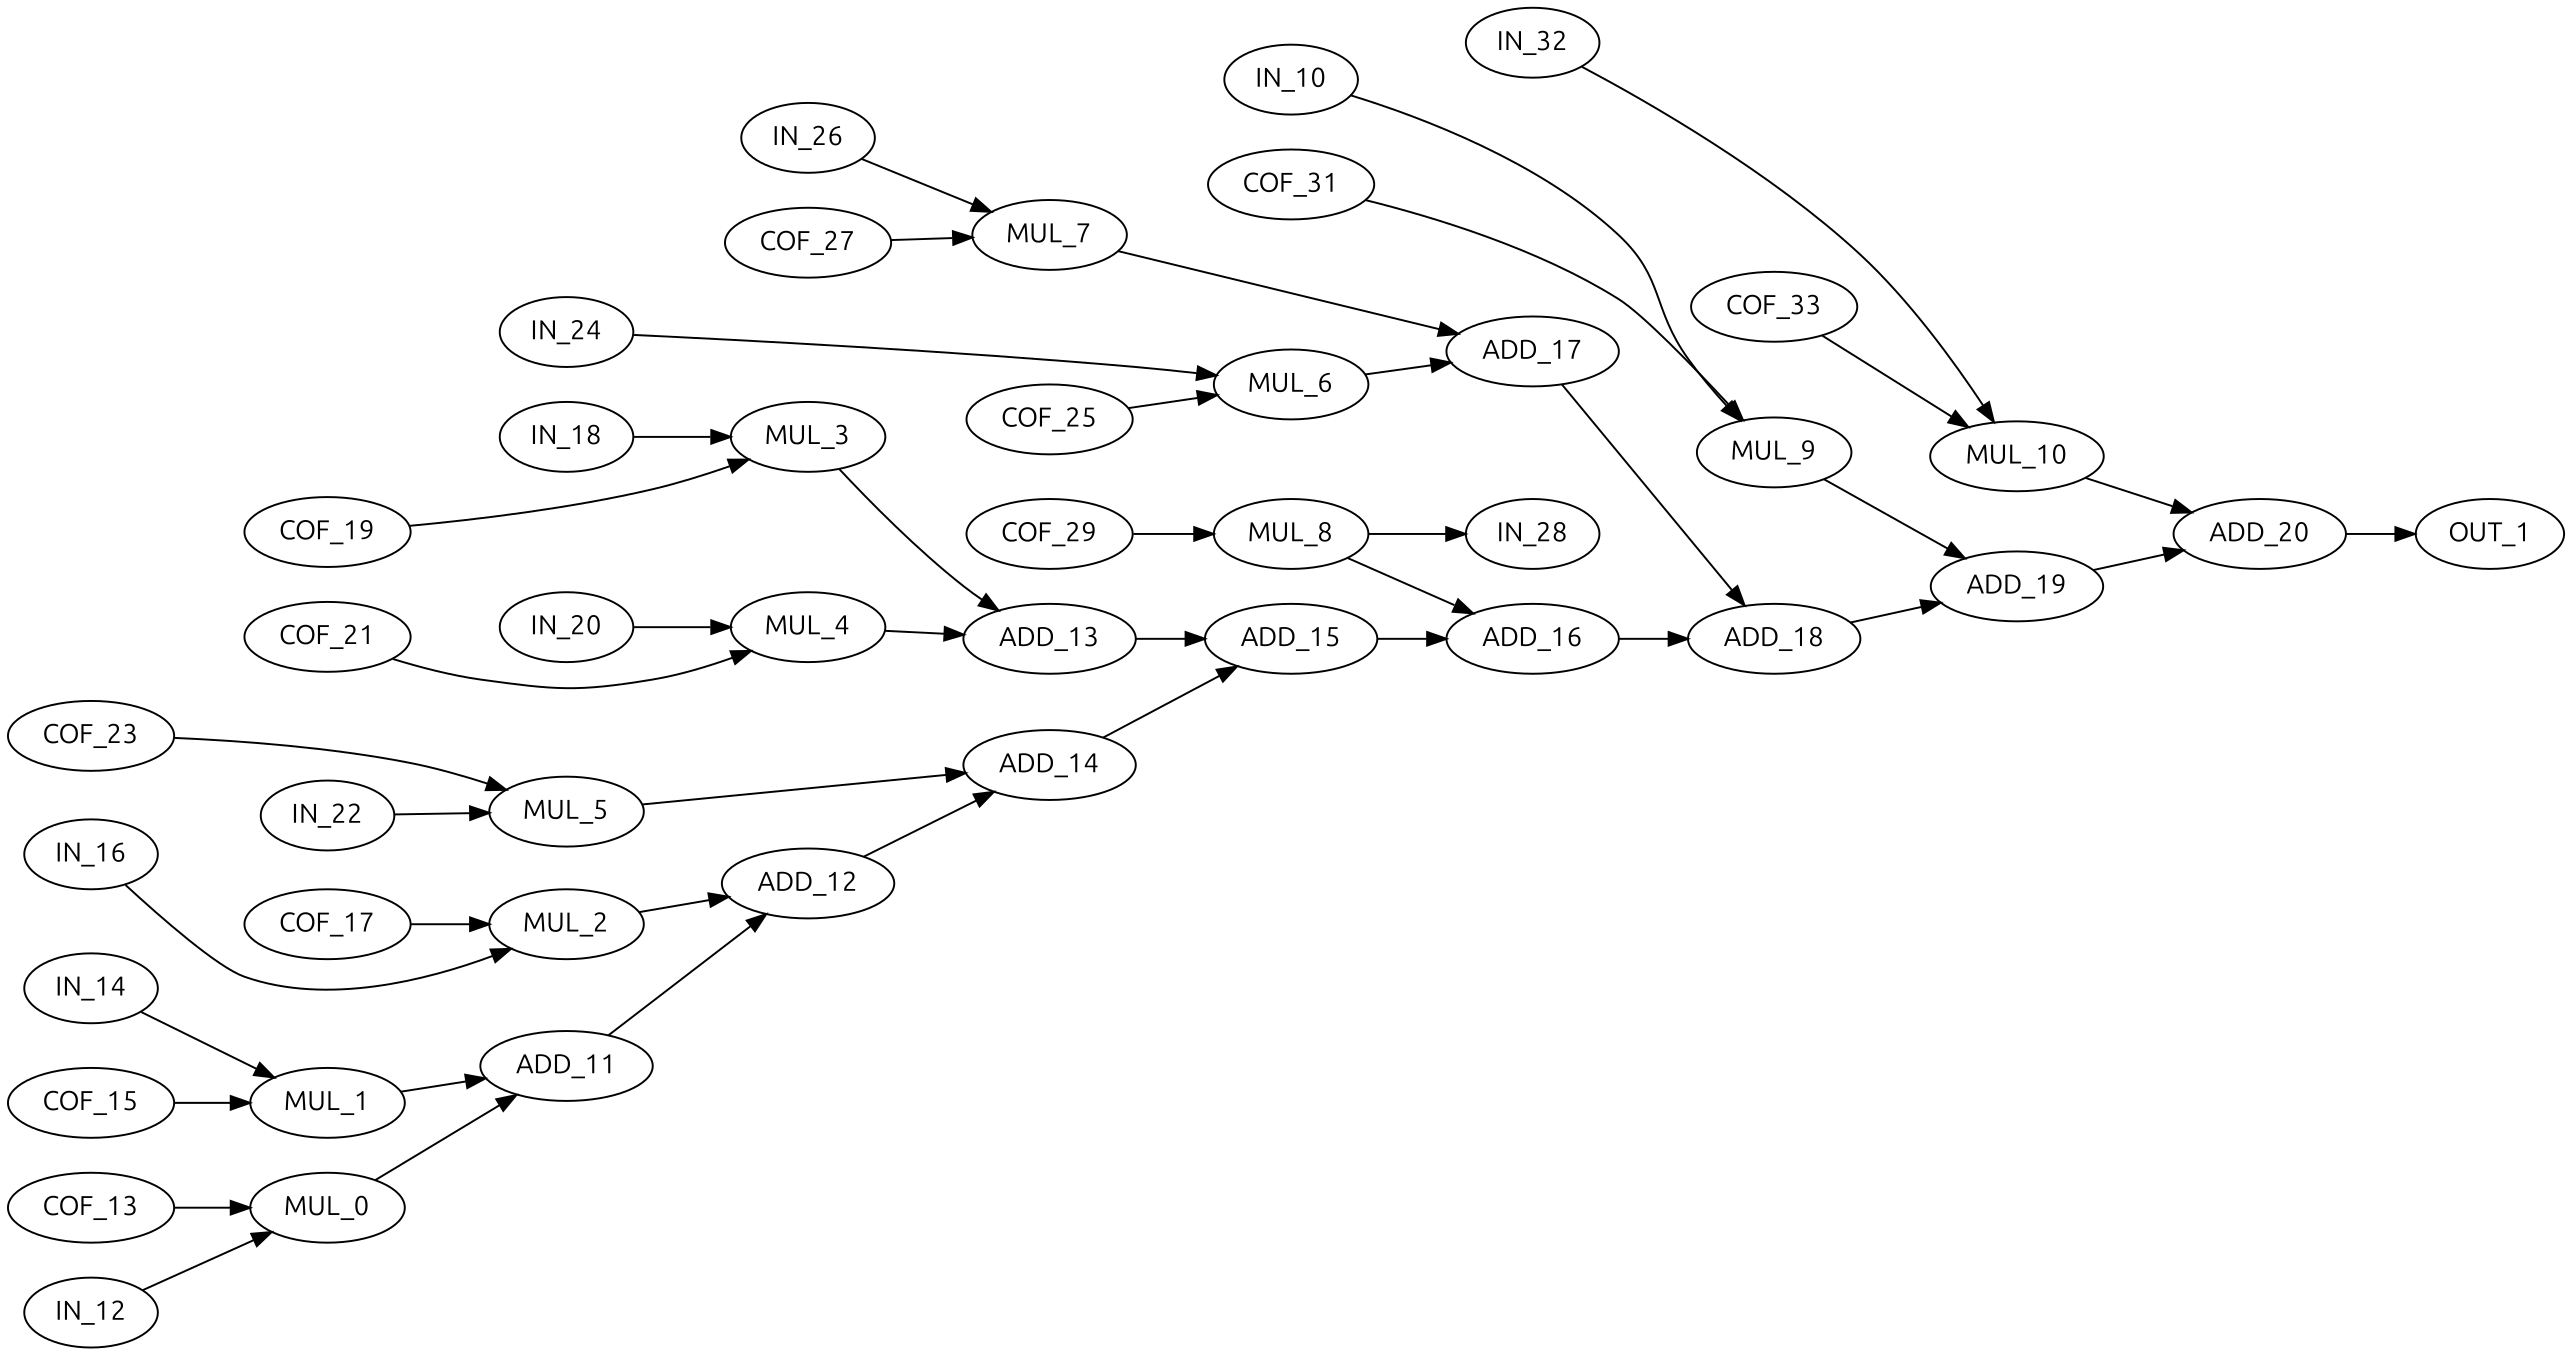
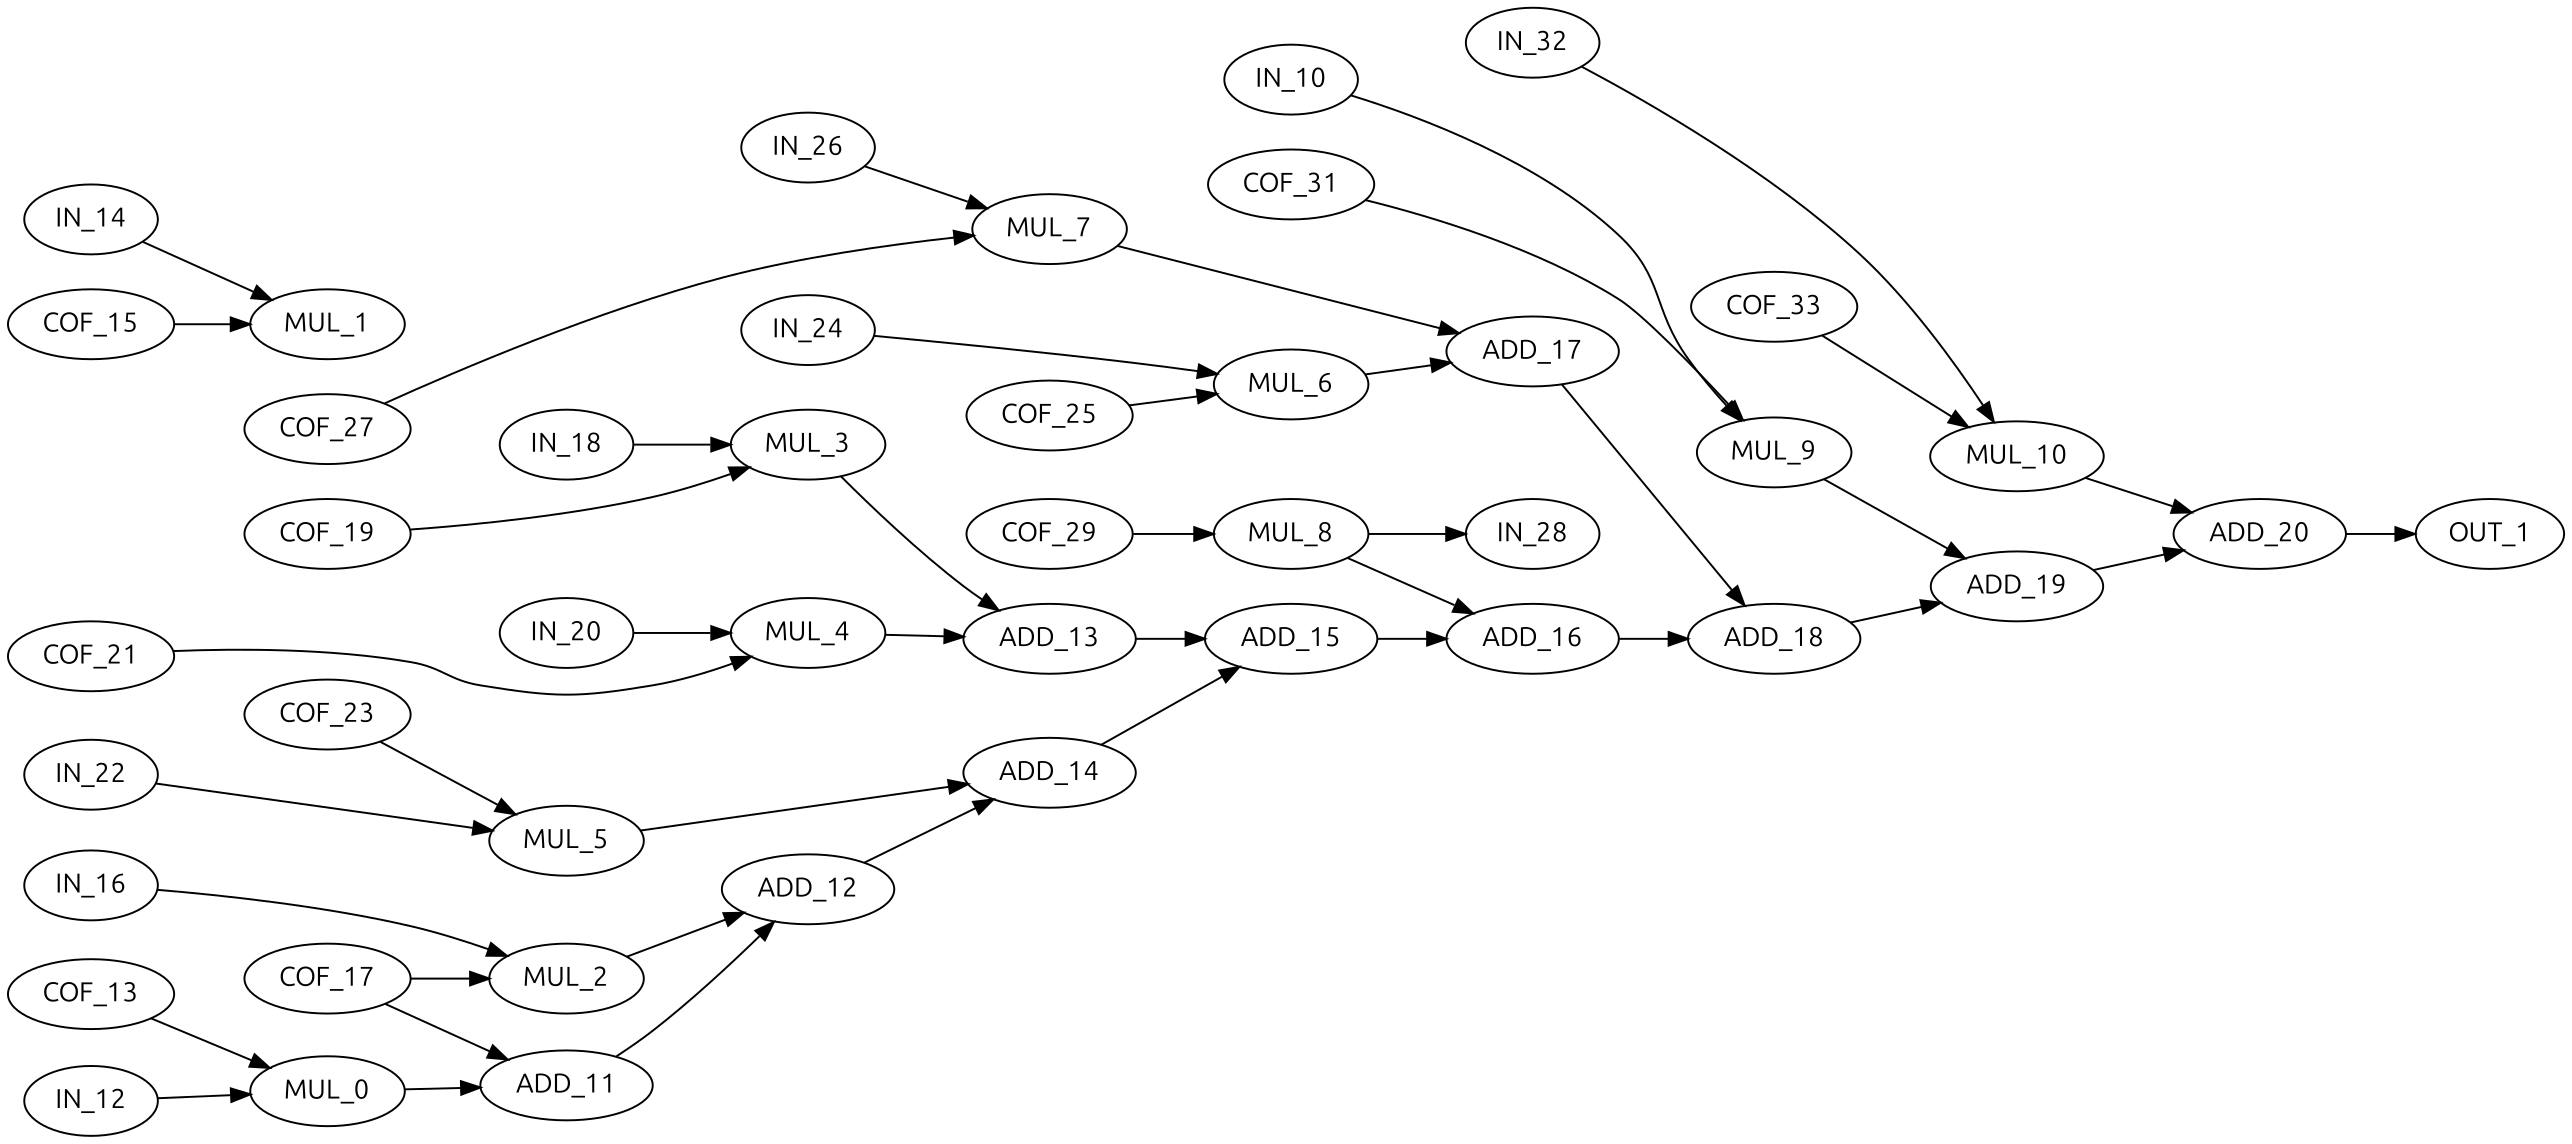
(433, 1087) -> (437, 1028)
